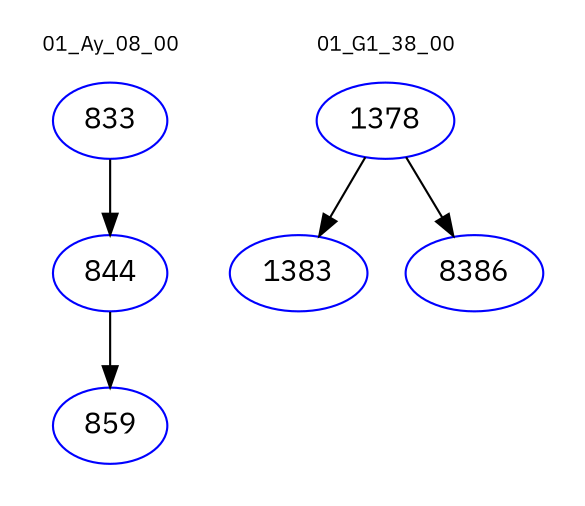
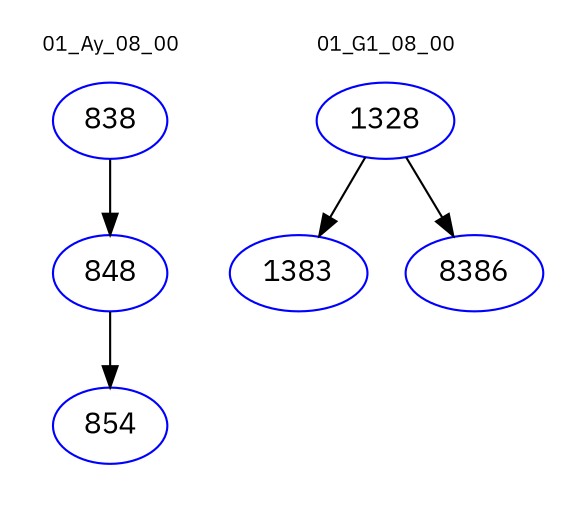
(387, 46) -> (387, 46)
(110, 121) -> (110, 121)
(385, 121) -> (385, 121)
(110, 273) -> (110, 273)
(110, 426) -> (110, 426)
